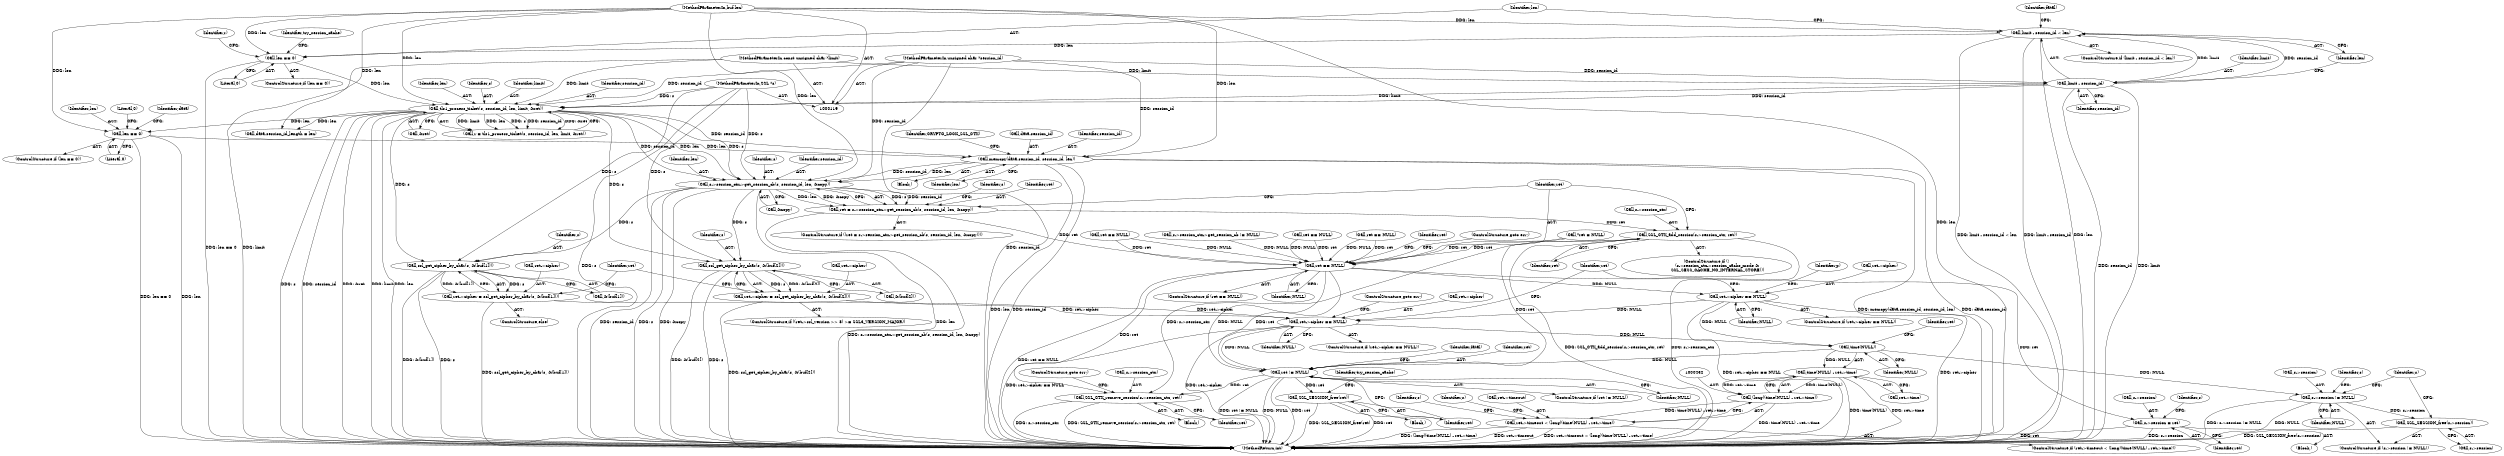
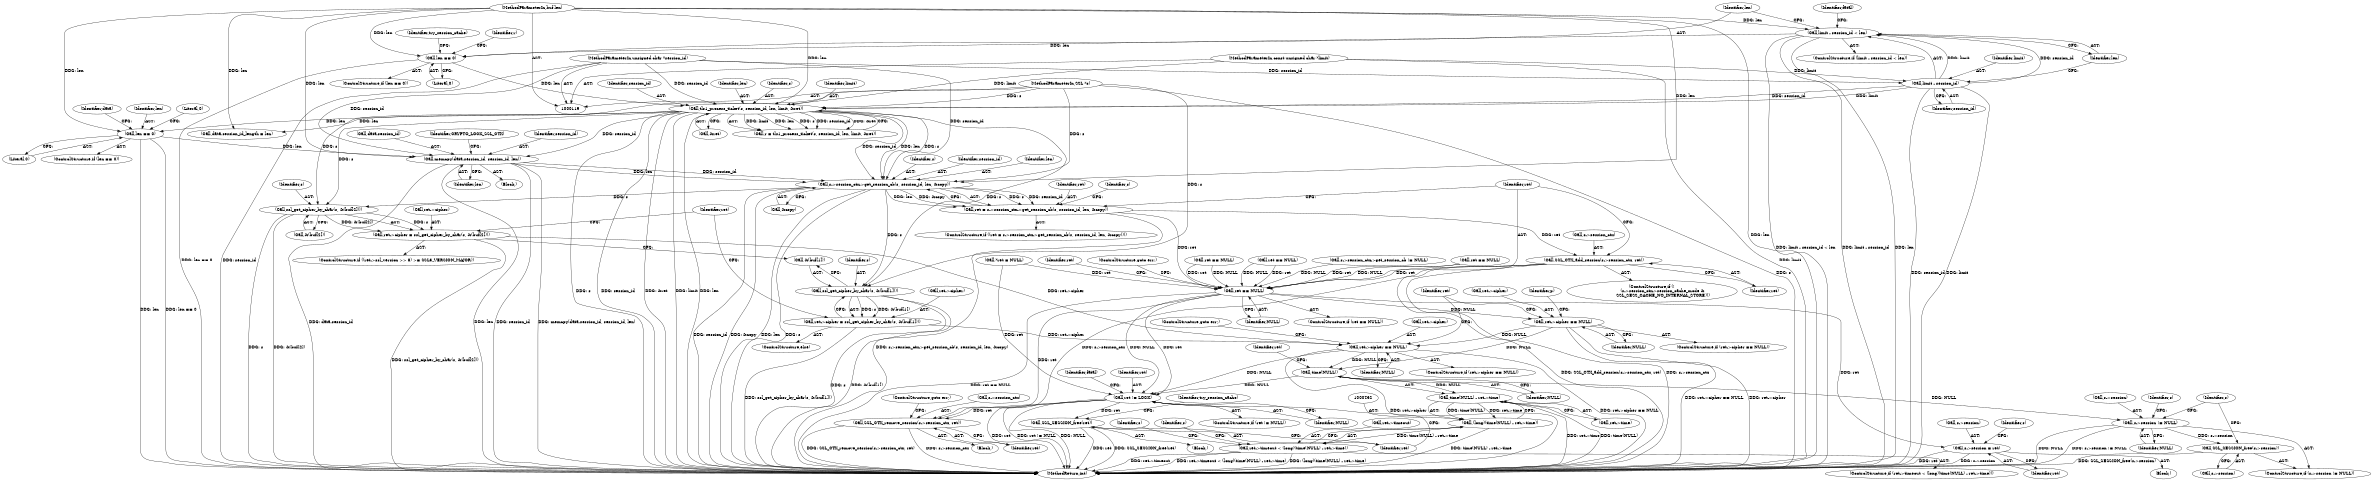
(737, 287) -> (635, 249)
(1290, 373) -> (1133, 398)
